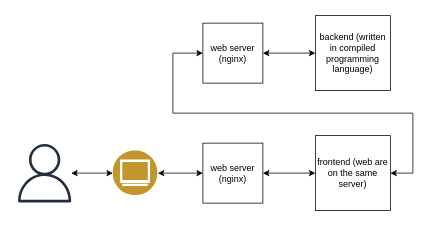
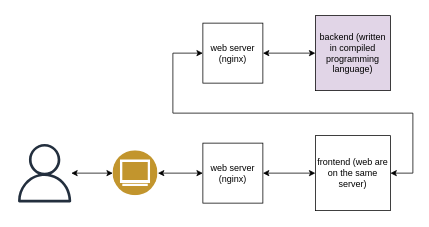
(353, 53) -> (353, 53)
